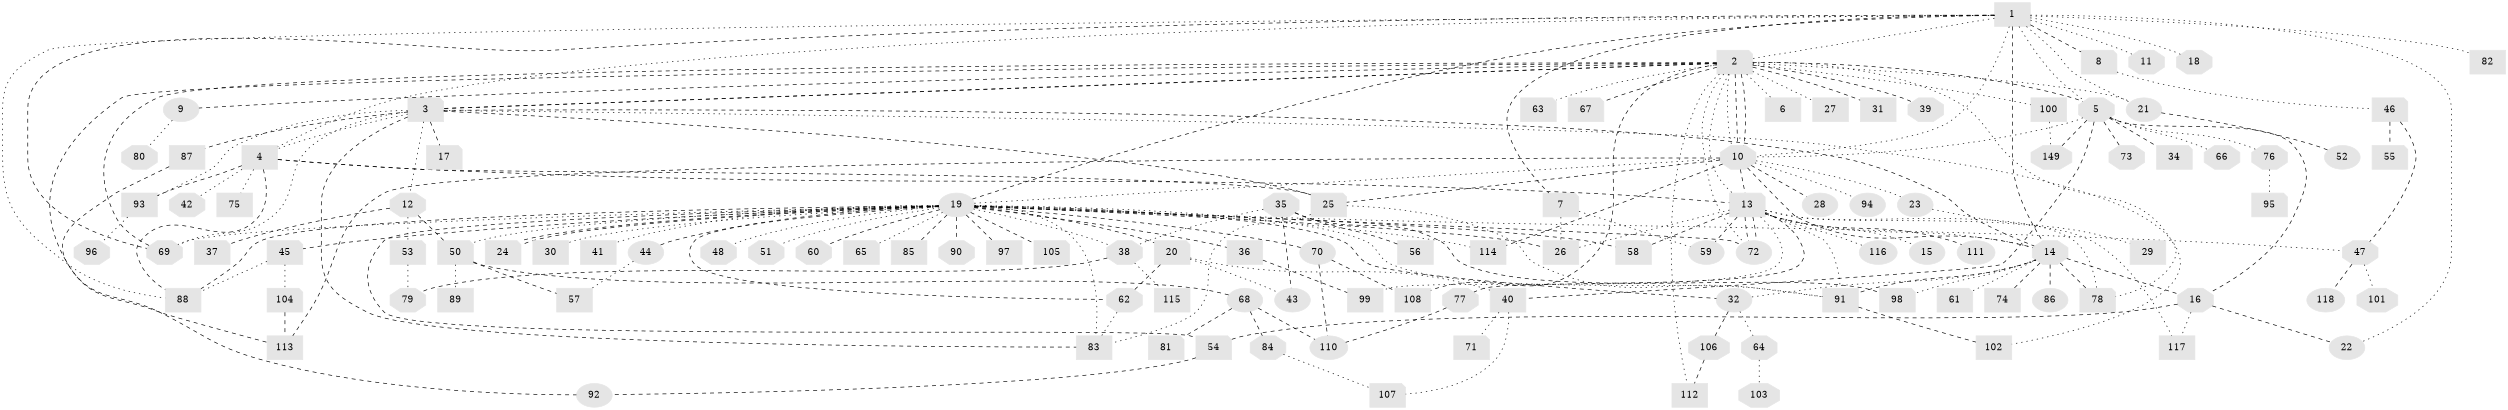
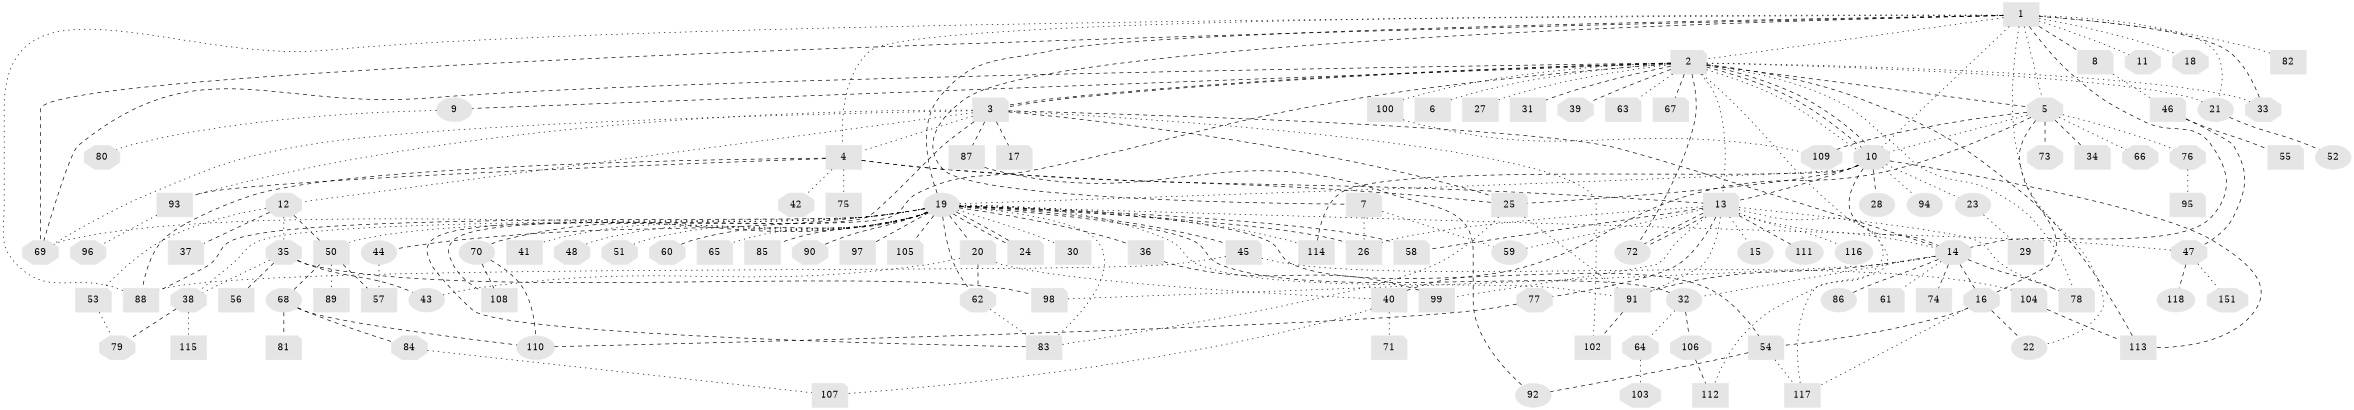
none -> (2263, 110)
(1704, 152) -> (1682, 162)
(2051, 157) -> (1822, 157)
none -> (284, 226)
(1511, 229) -> none
(1725, 231) -> (1588, 235)
(2377, 300) -> (2227, 300)
none -> (1784, 372)
